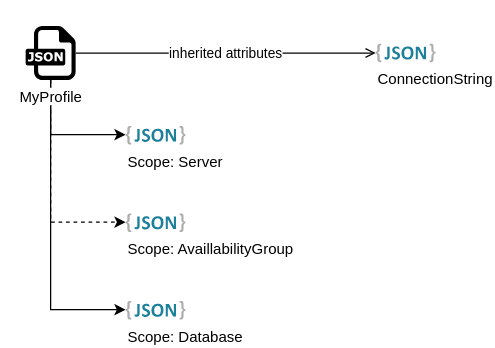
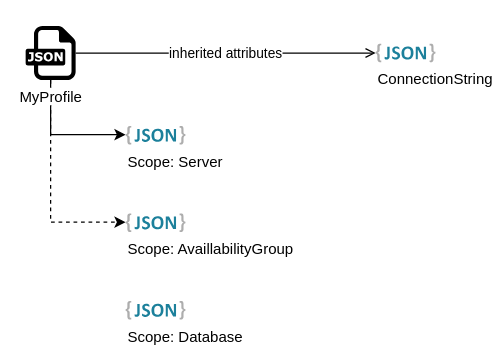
(51, 300) -> none
